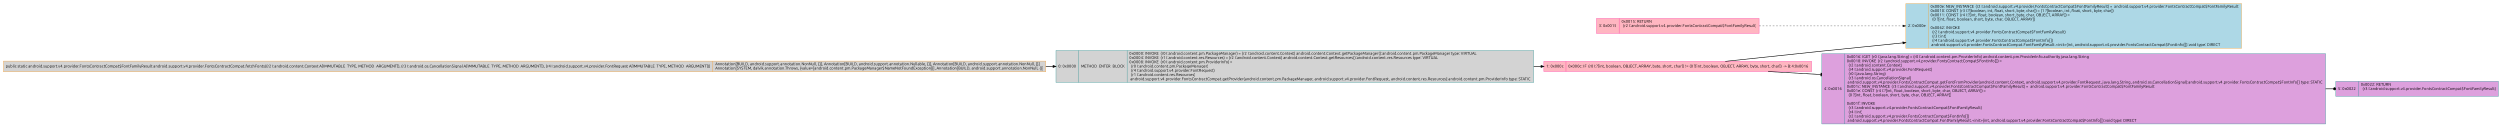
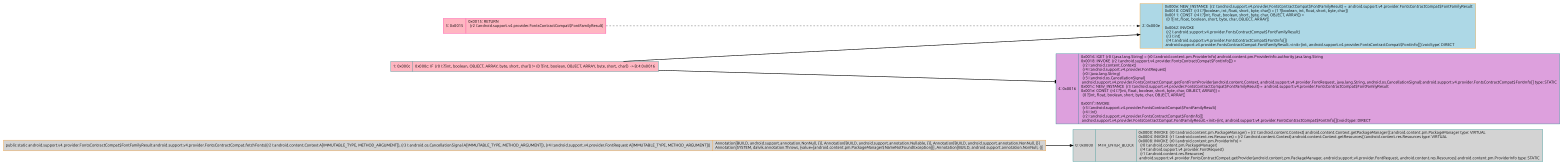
(1103, 66) -> (1116, 145)
(1537, 66) -> none
(1678, 66) -> (525, 66)
(2417, 89) -> none
